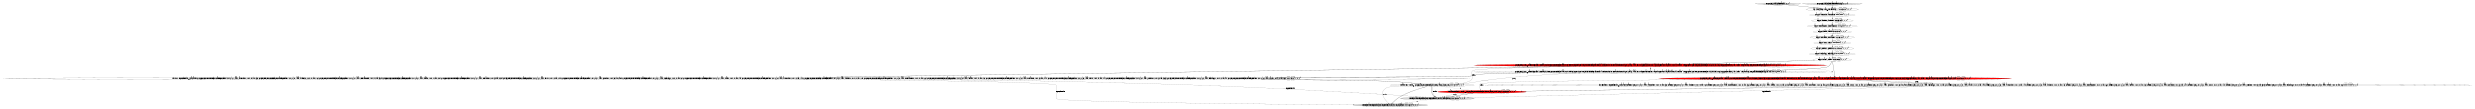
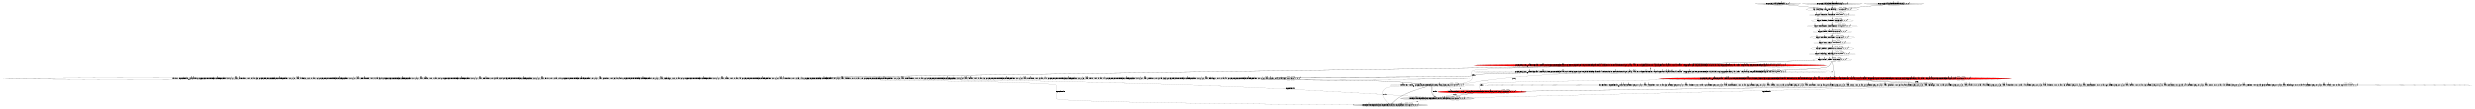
none -> (1894, 4)
